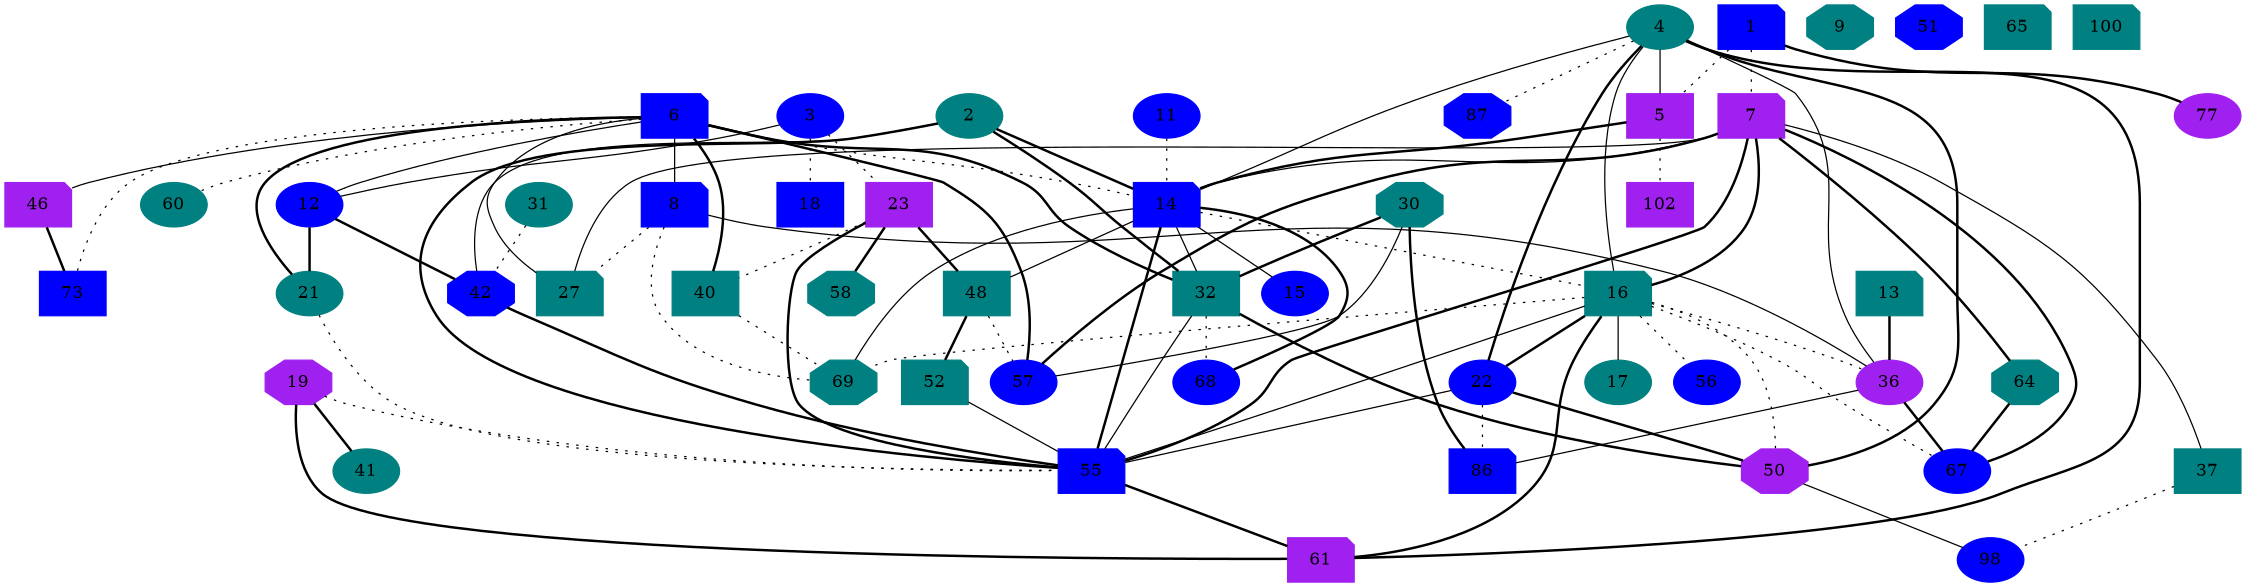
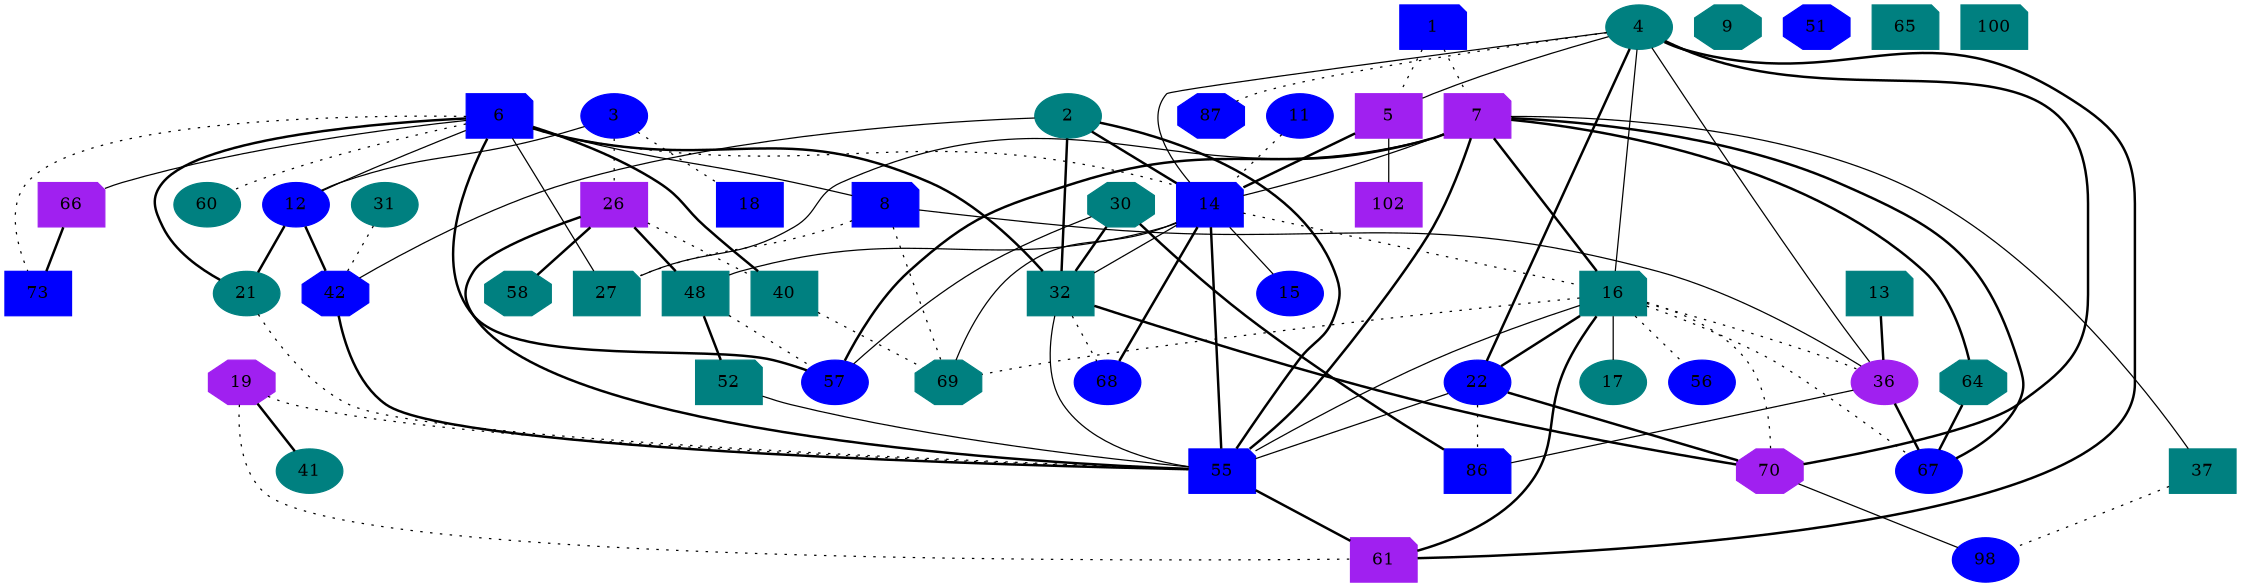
(2208, 116) -> none
(1660, 160) -> (1389, 163)
(38, 205) -> (72, 205)
(899, 205) -> (614, 205)
(1775, 471) -> (1770, 471)
(754, 550) -> (757, 553)
